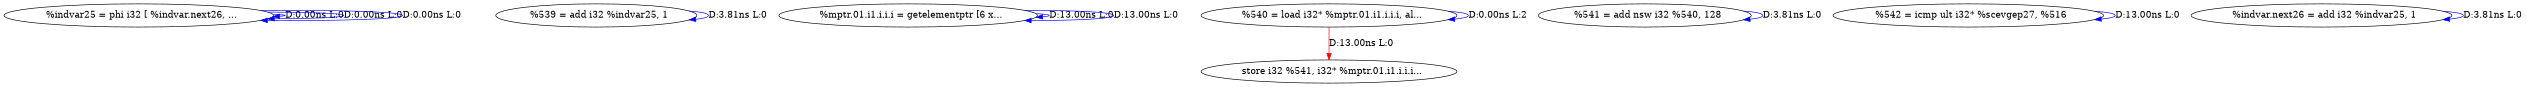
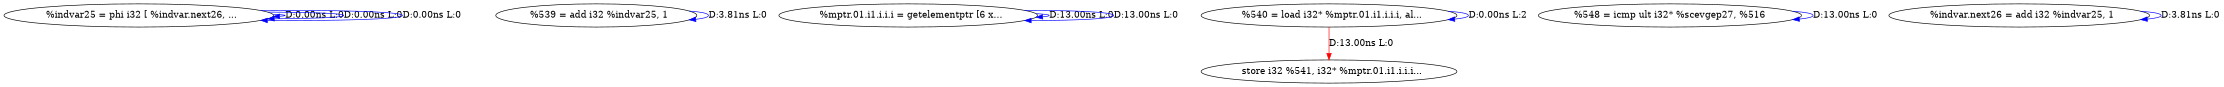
(1645, 15) -> none
(1968, 15) -> (1670, 15)
